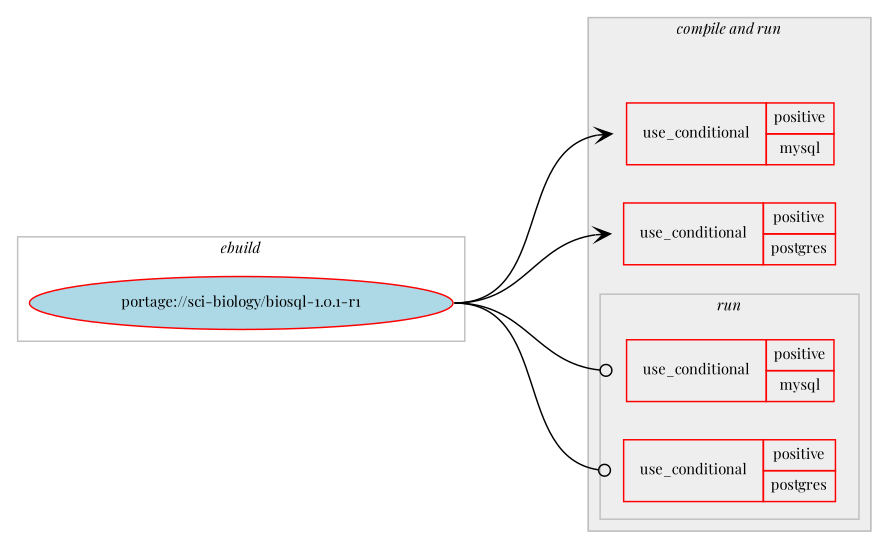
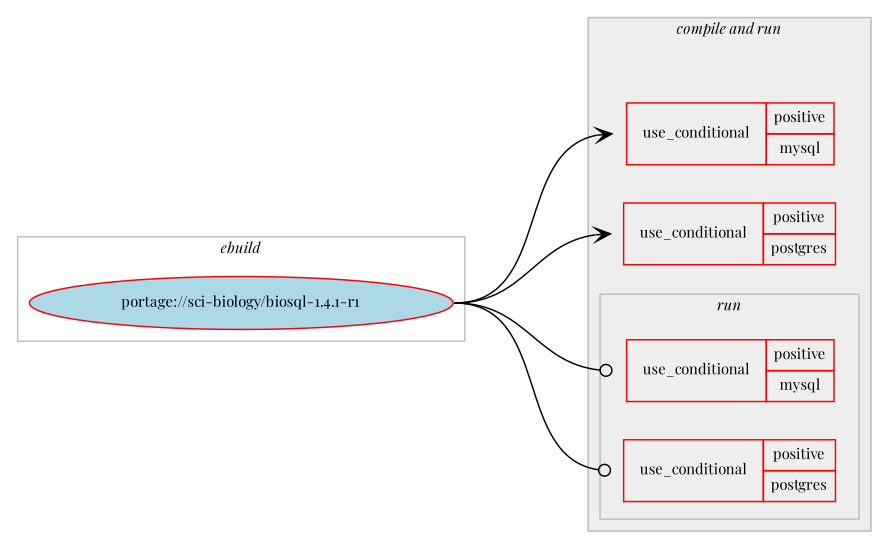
(241, 303) -> (241, 303)
